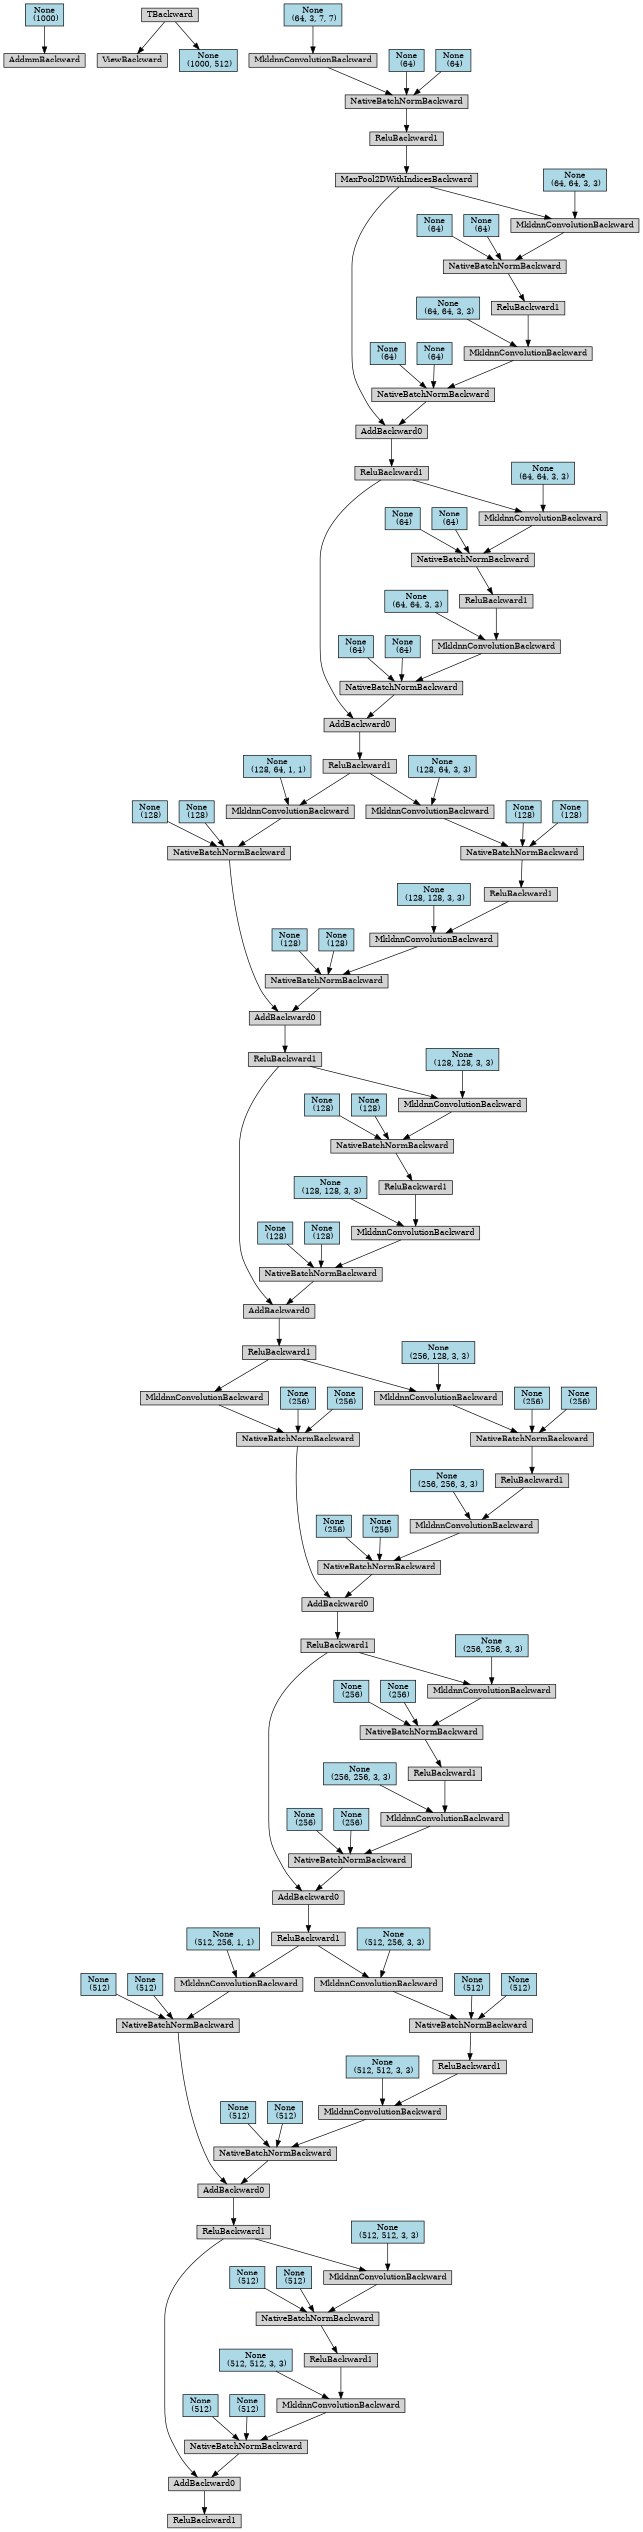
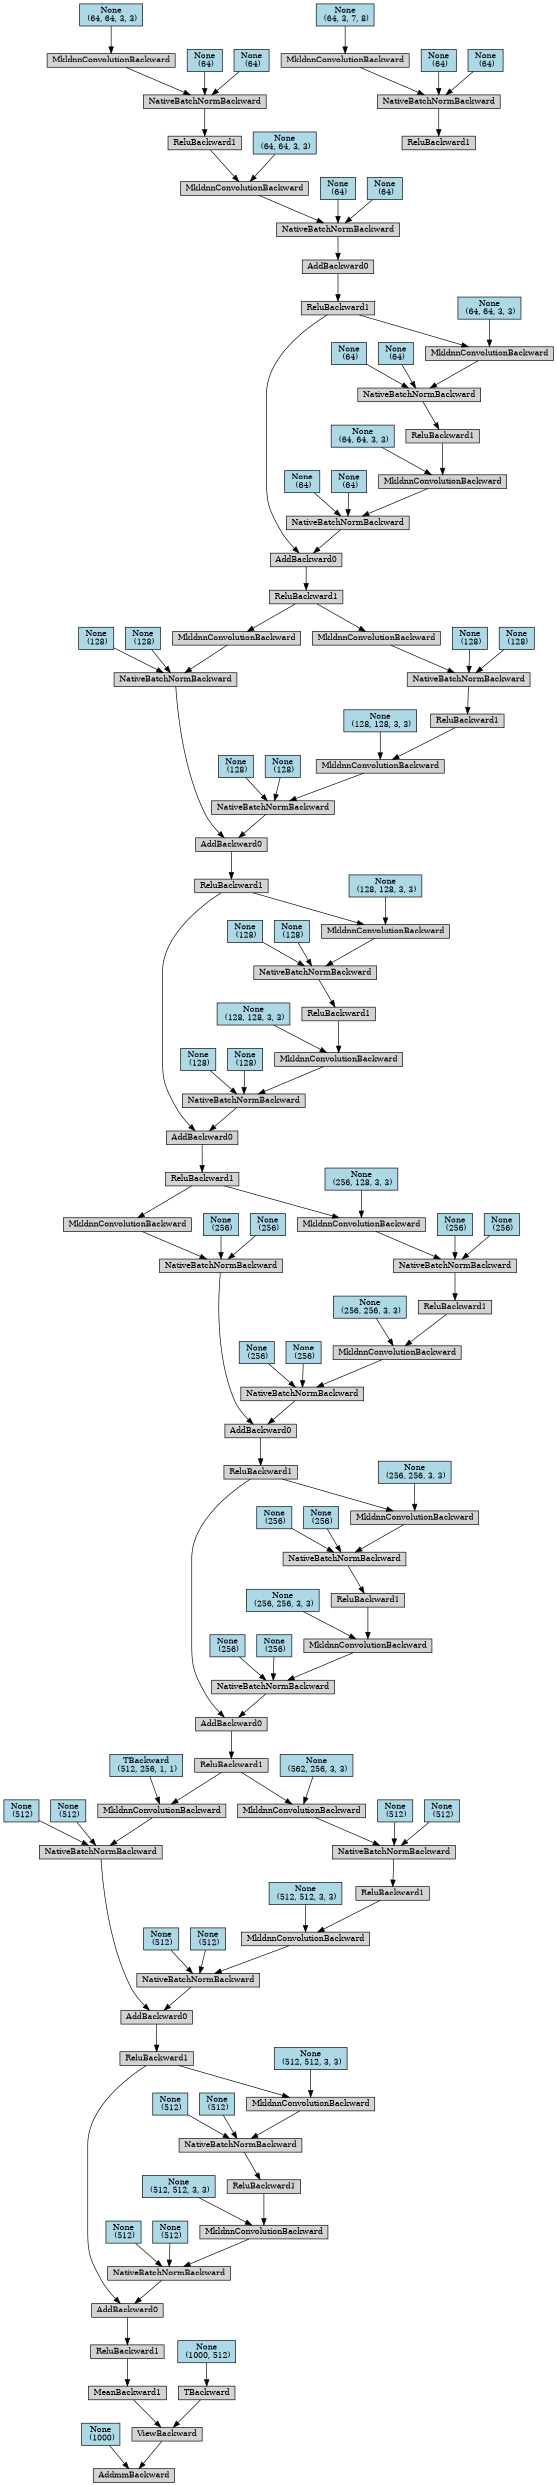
(313, 15) -> (345, 15)
(185, 33) -> (207, 2371)
(407, 180) -> none
(277, 766) -> none
(442, 766) -> none
(223, 1939) -> (146, 1765)
(394, 1939) -> (317, 1765)
none -> (127, 2393)
none -> (153, 2452)
